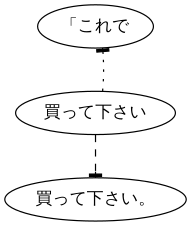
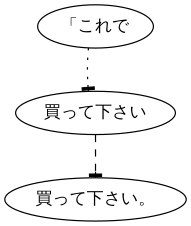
(104, 73) -> (87, 66)
